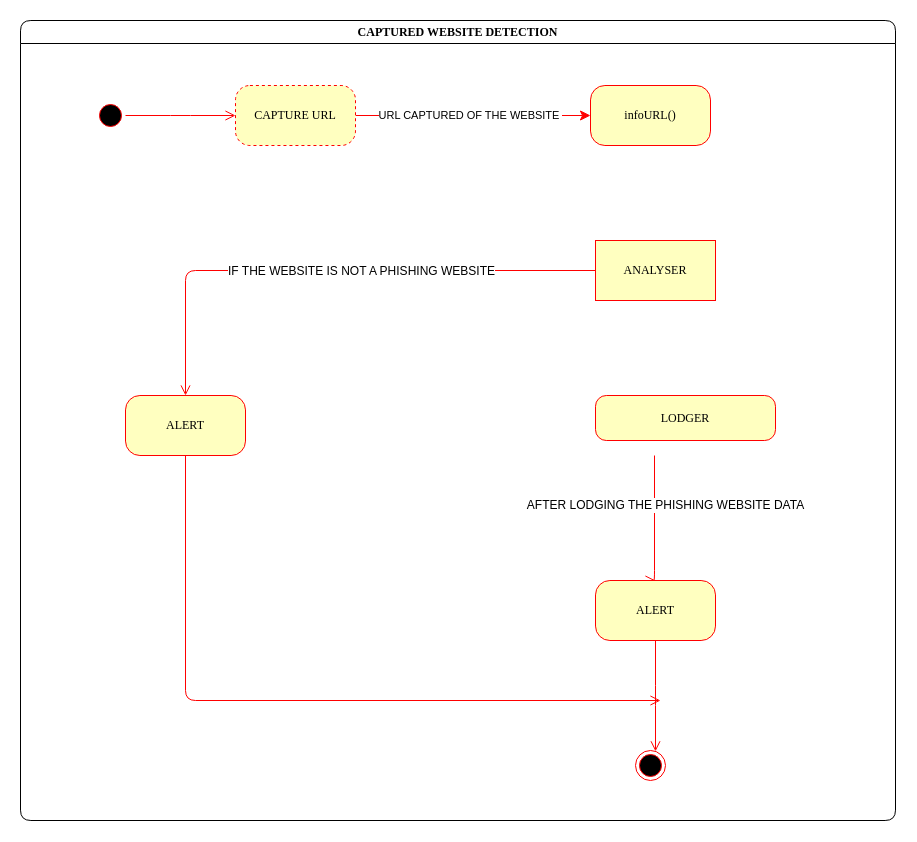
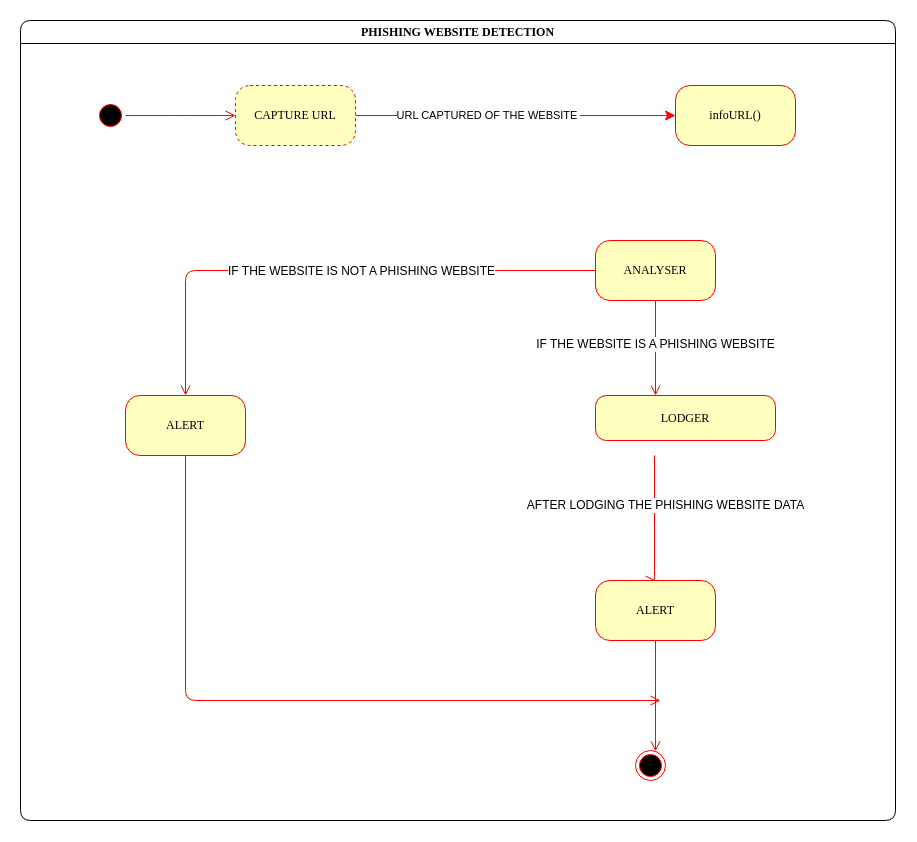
(458, 33) -> (458, 33)
(651, 116) -> (736, 116)
(656, 271) -> (656, 271)
none -> (656, 347)
